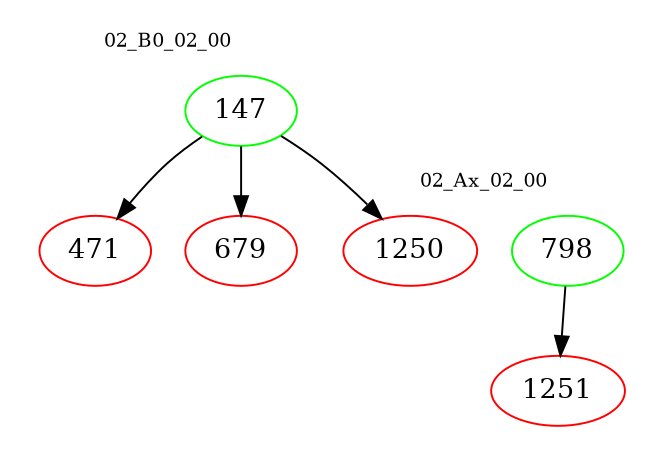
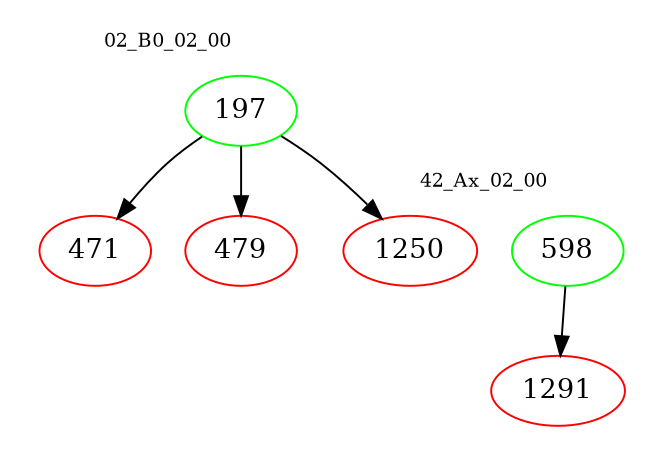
(241, 111) -> (241, 111)
(484, 182) -> (484, 182)
(241, 251) -> (241, 251)
(568, 251) -> (568, 251)
(558, 391) -> (558, 391)
